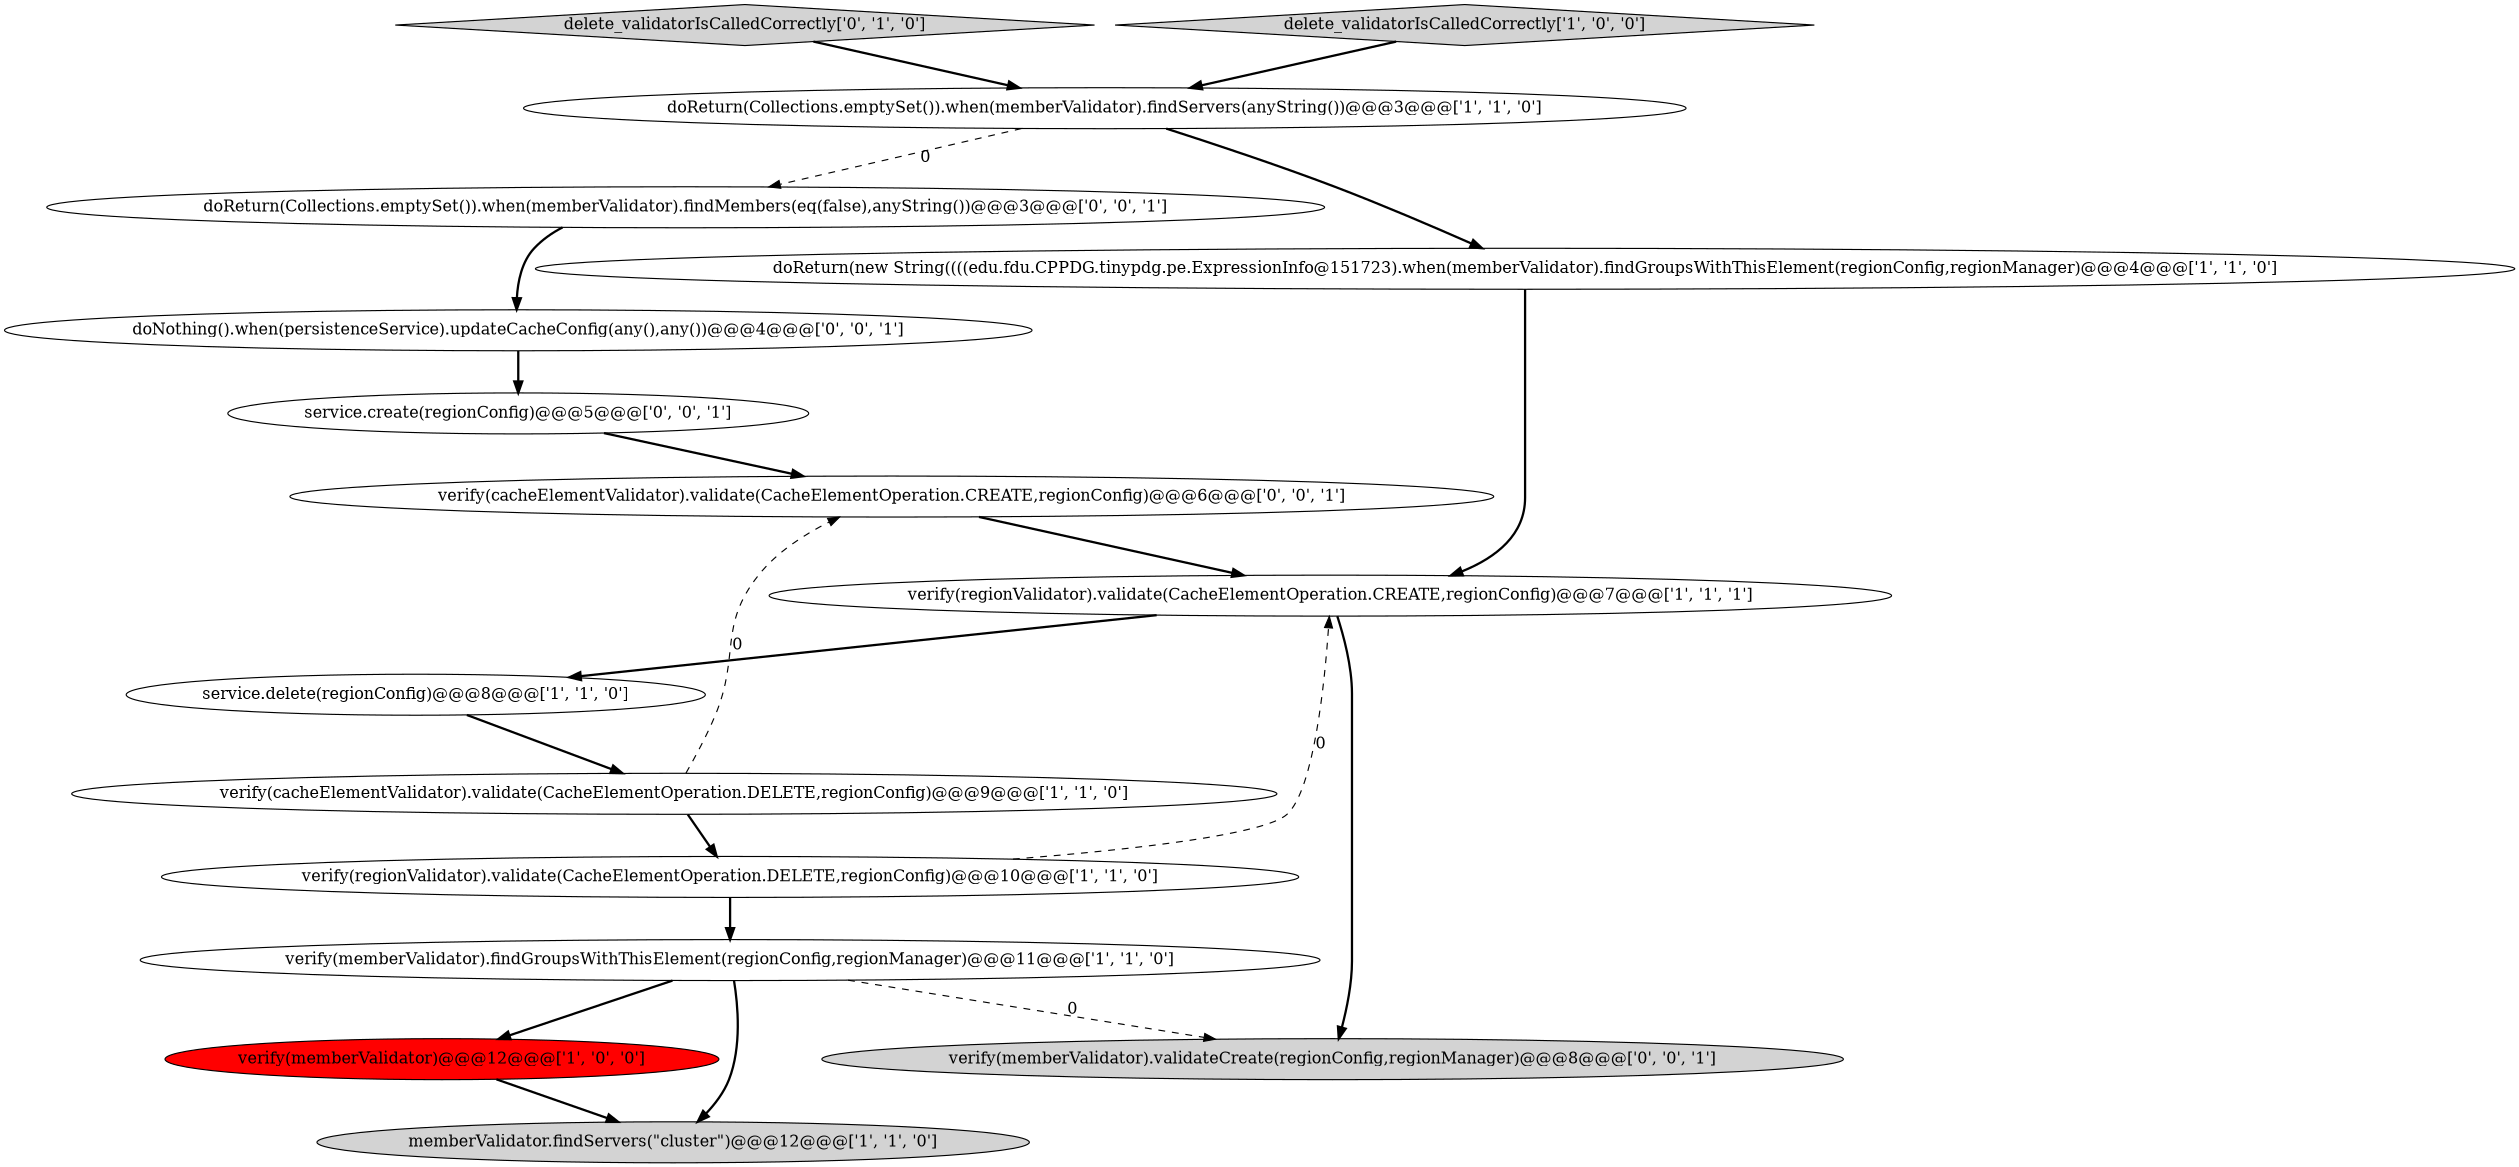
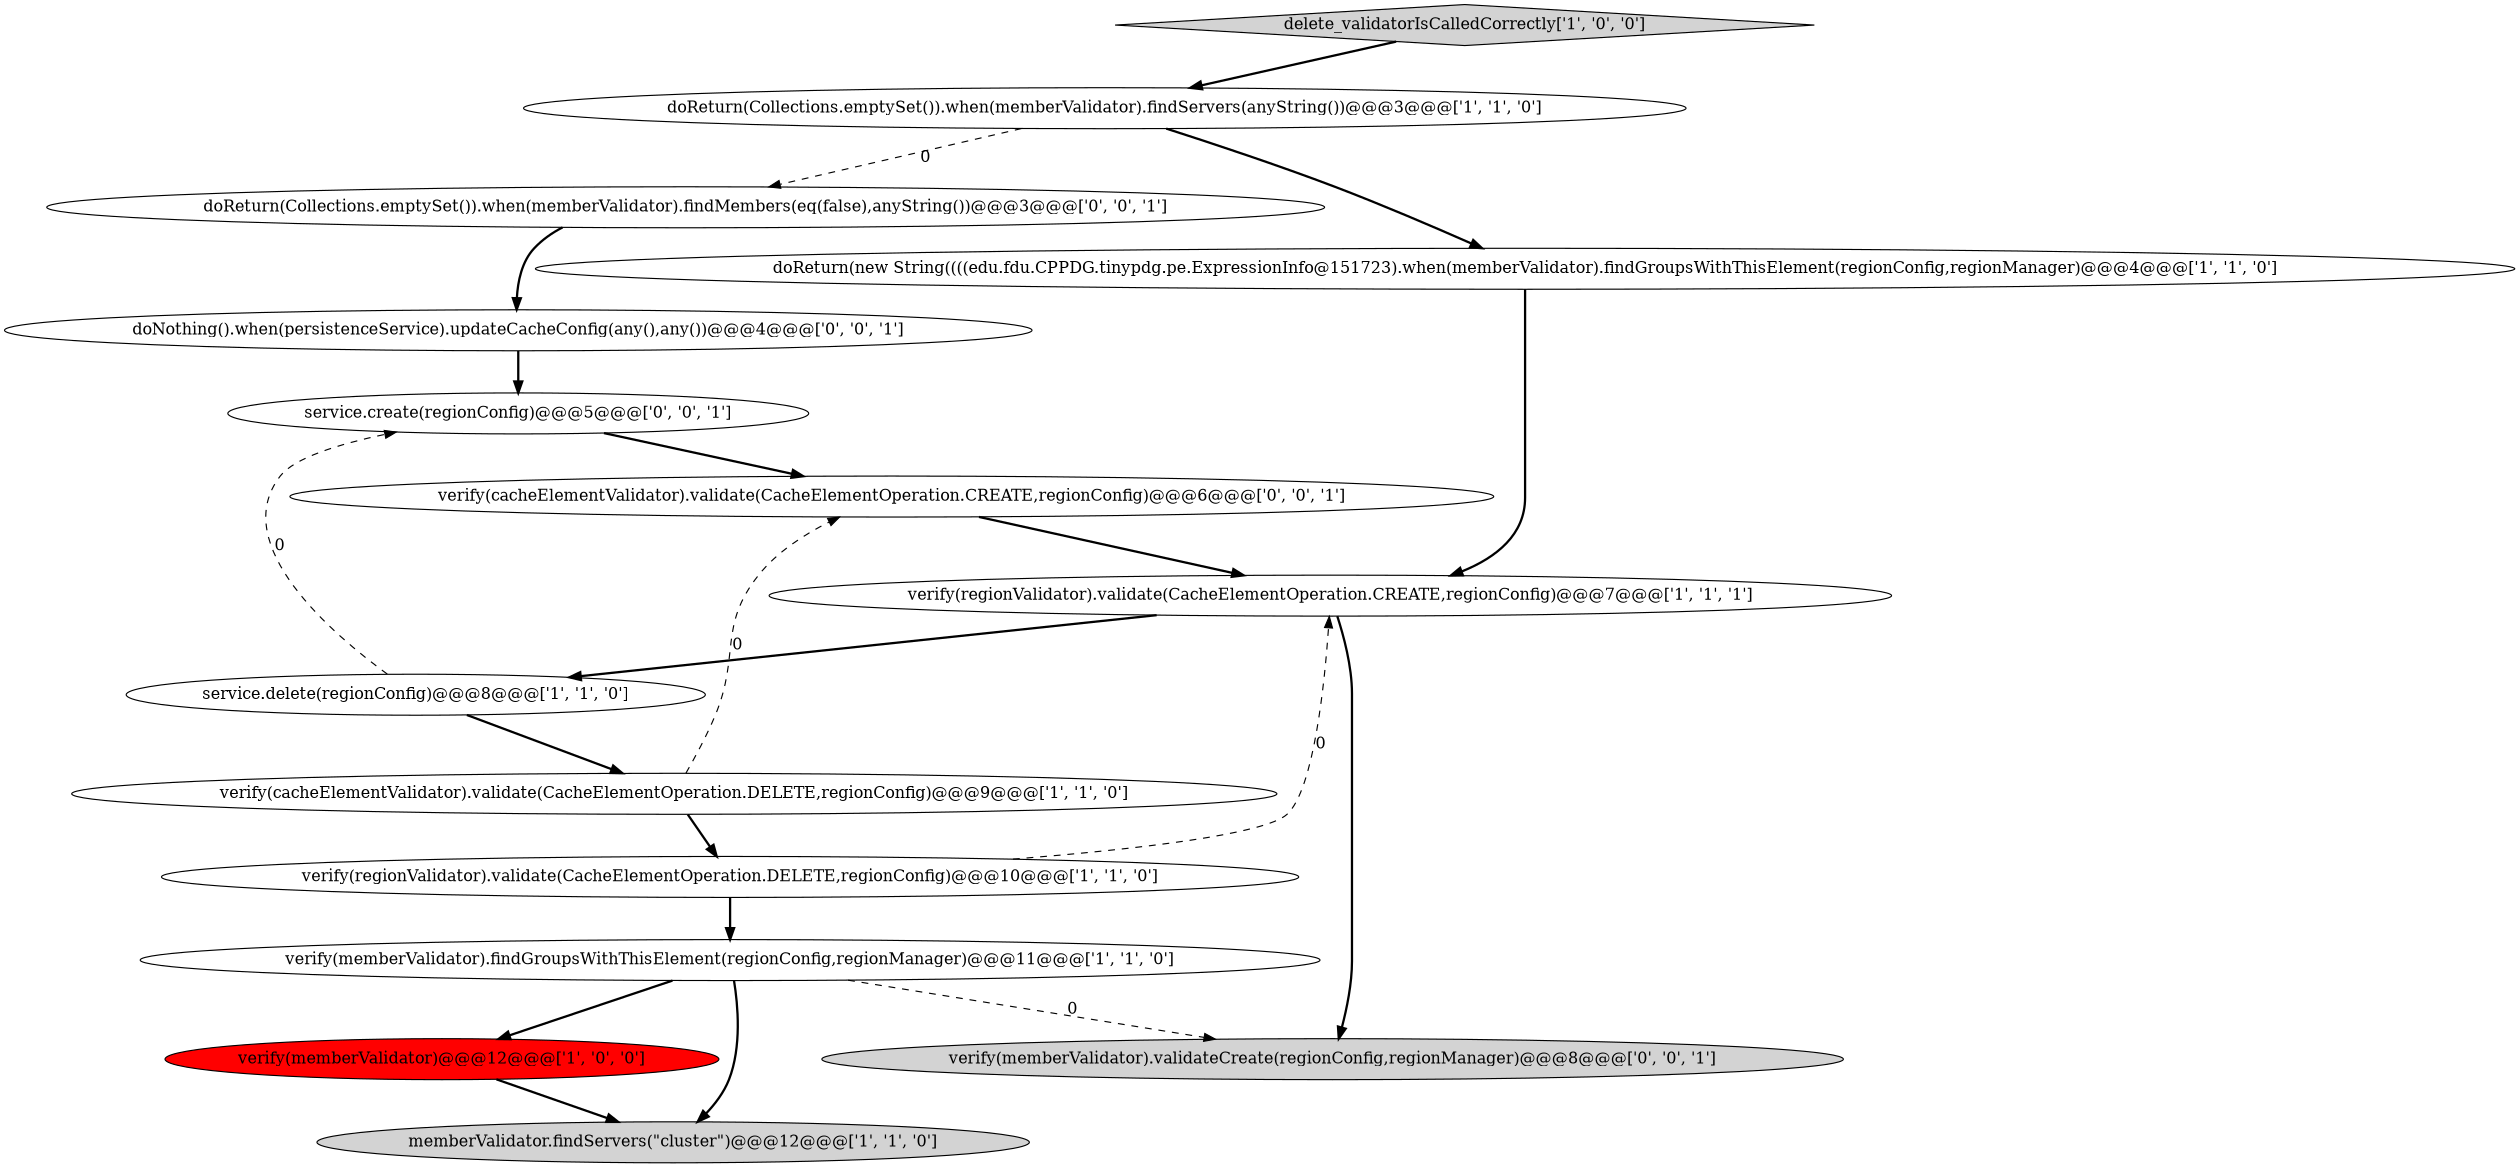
(745, 25) -> none
none -> (270, 540)
